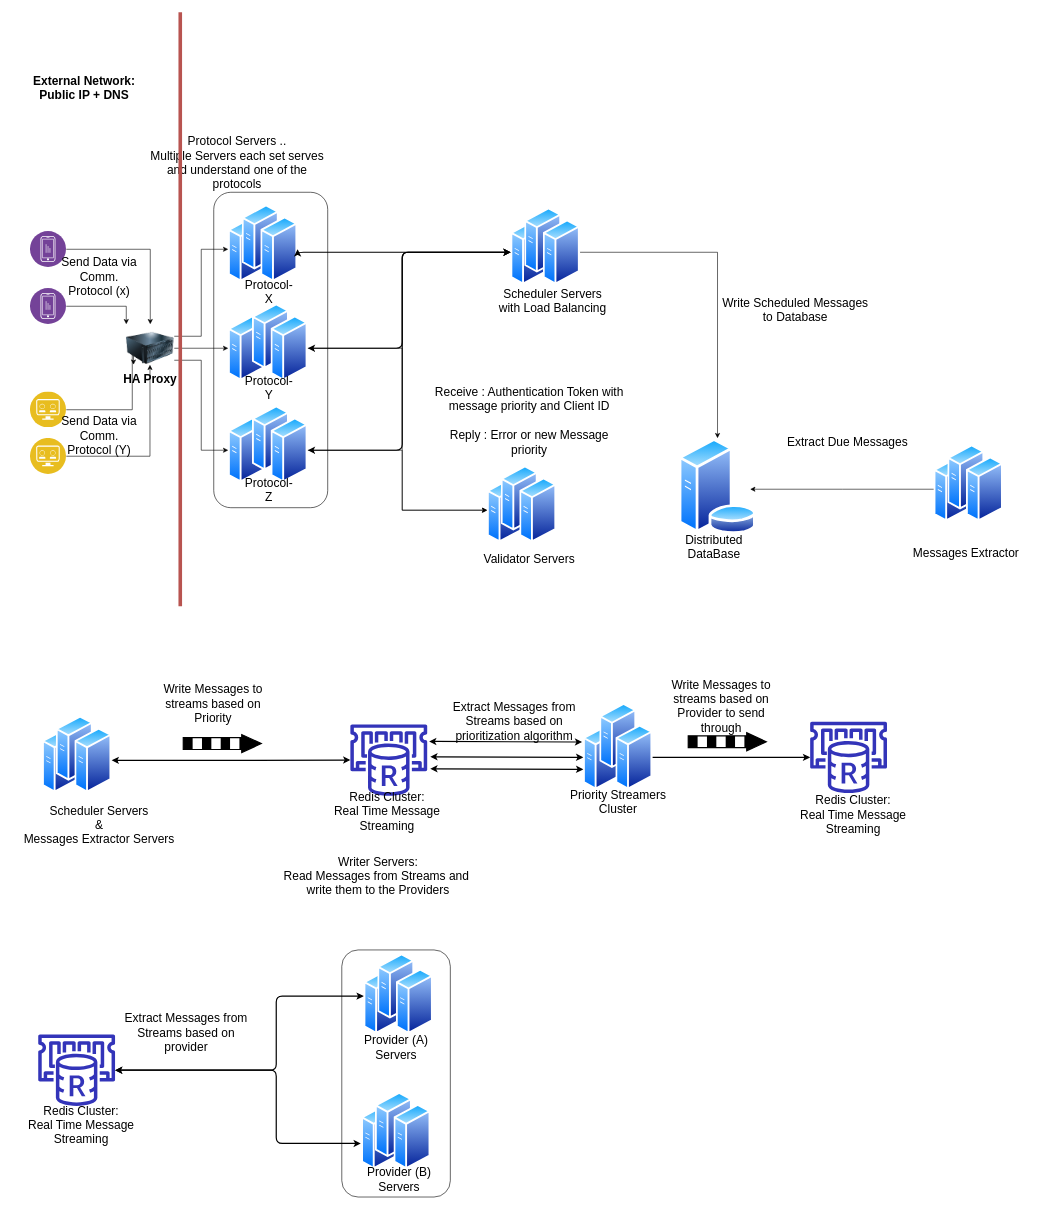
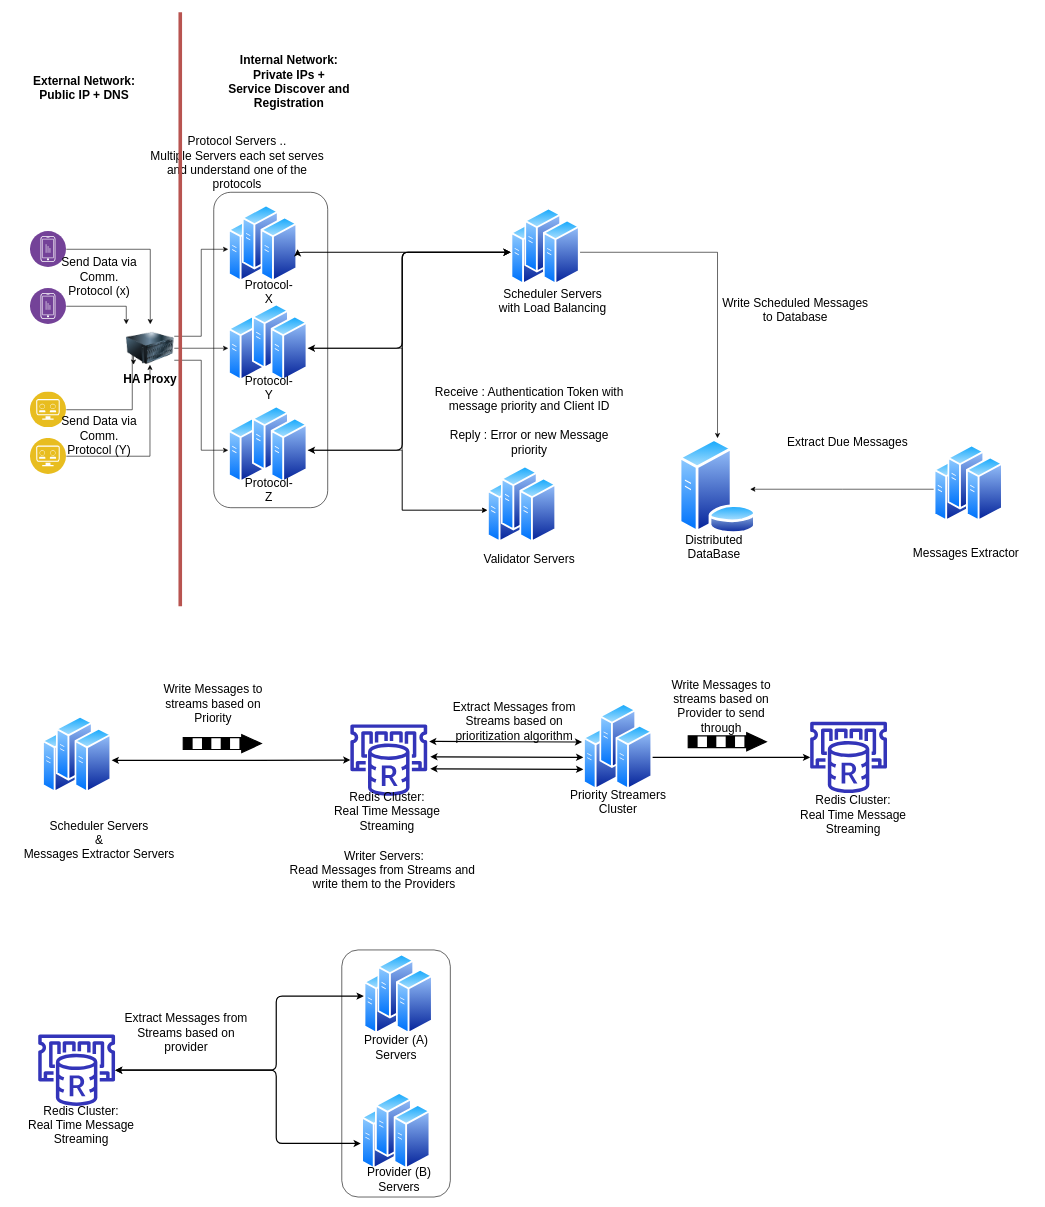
none -> (289, 81)
(99, 825) -> (99, 840)
(378, 876) -> (384, 870)
